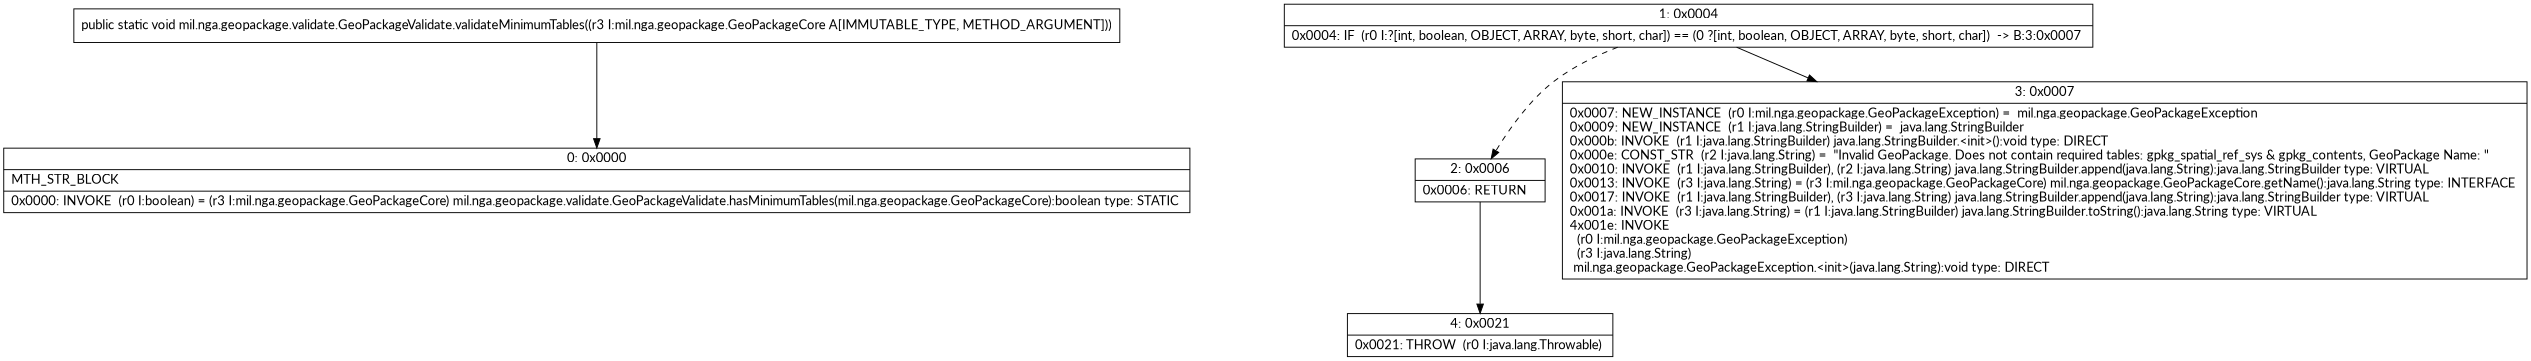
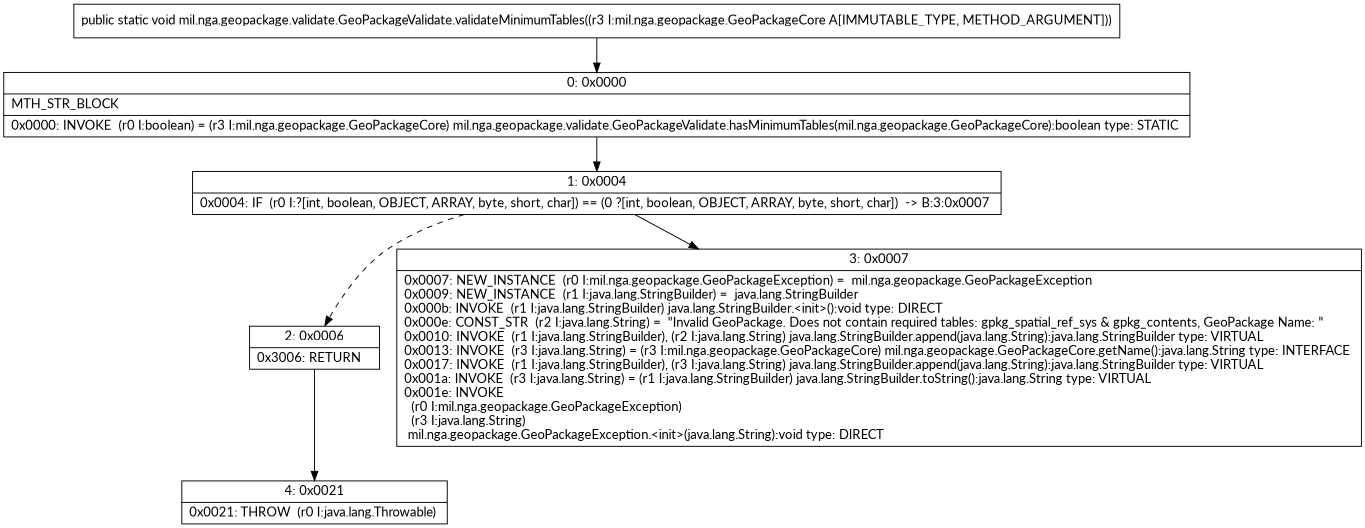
none -> (597, 149)
(1480, 191) -> (315, 358)
(1624, 226) -> (458, 393)
